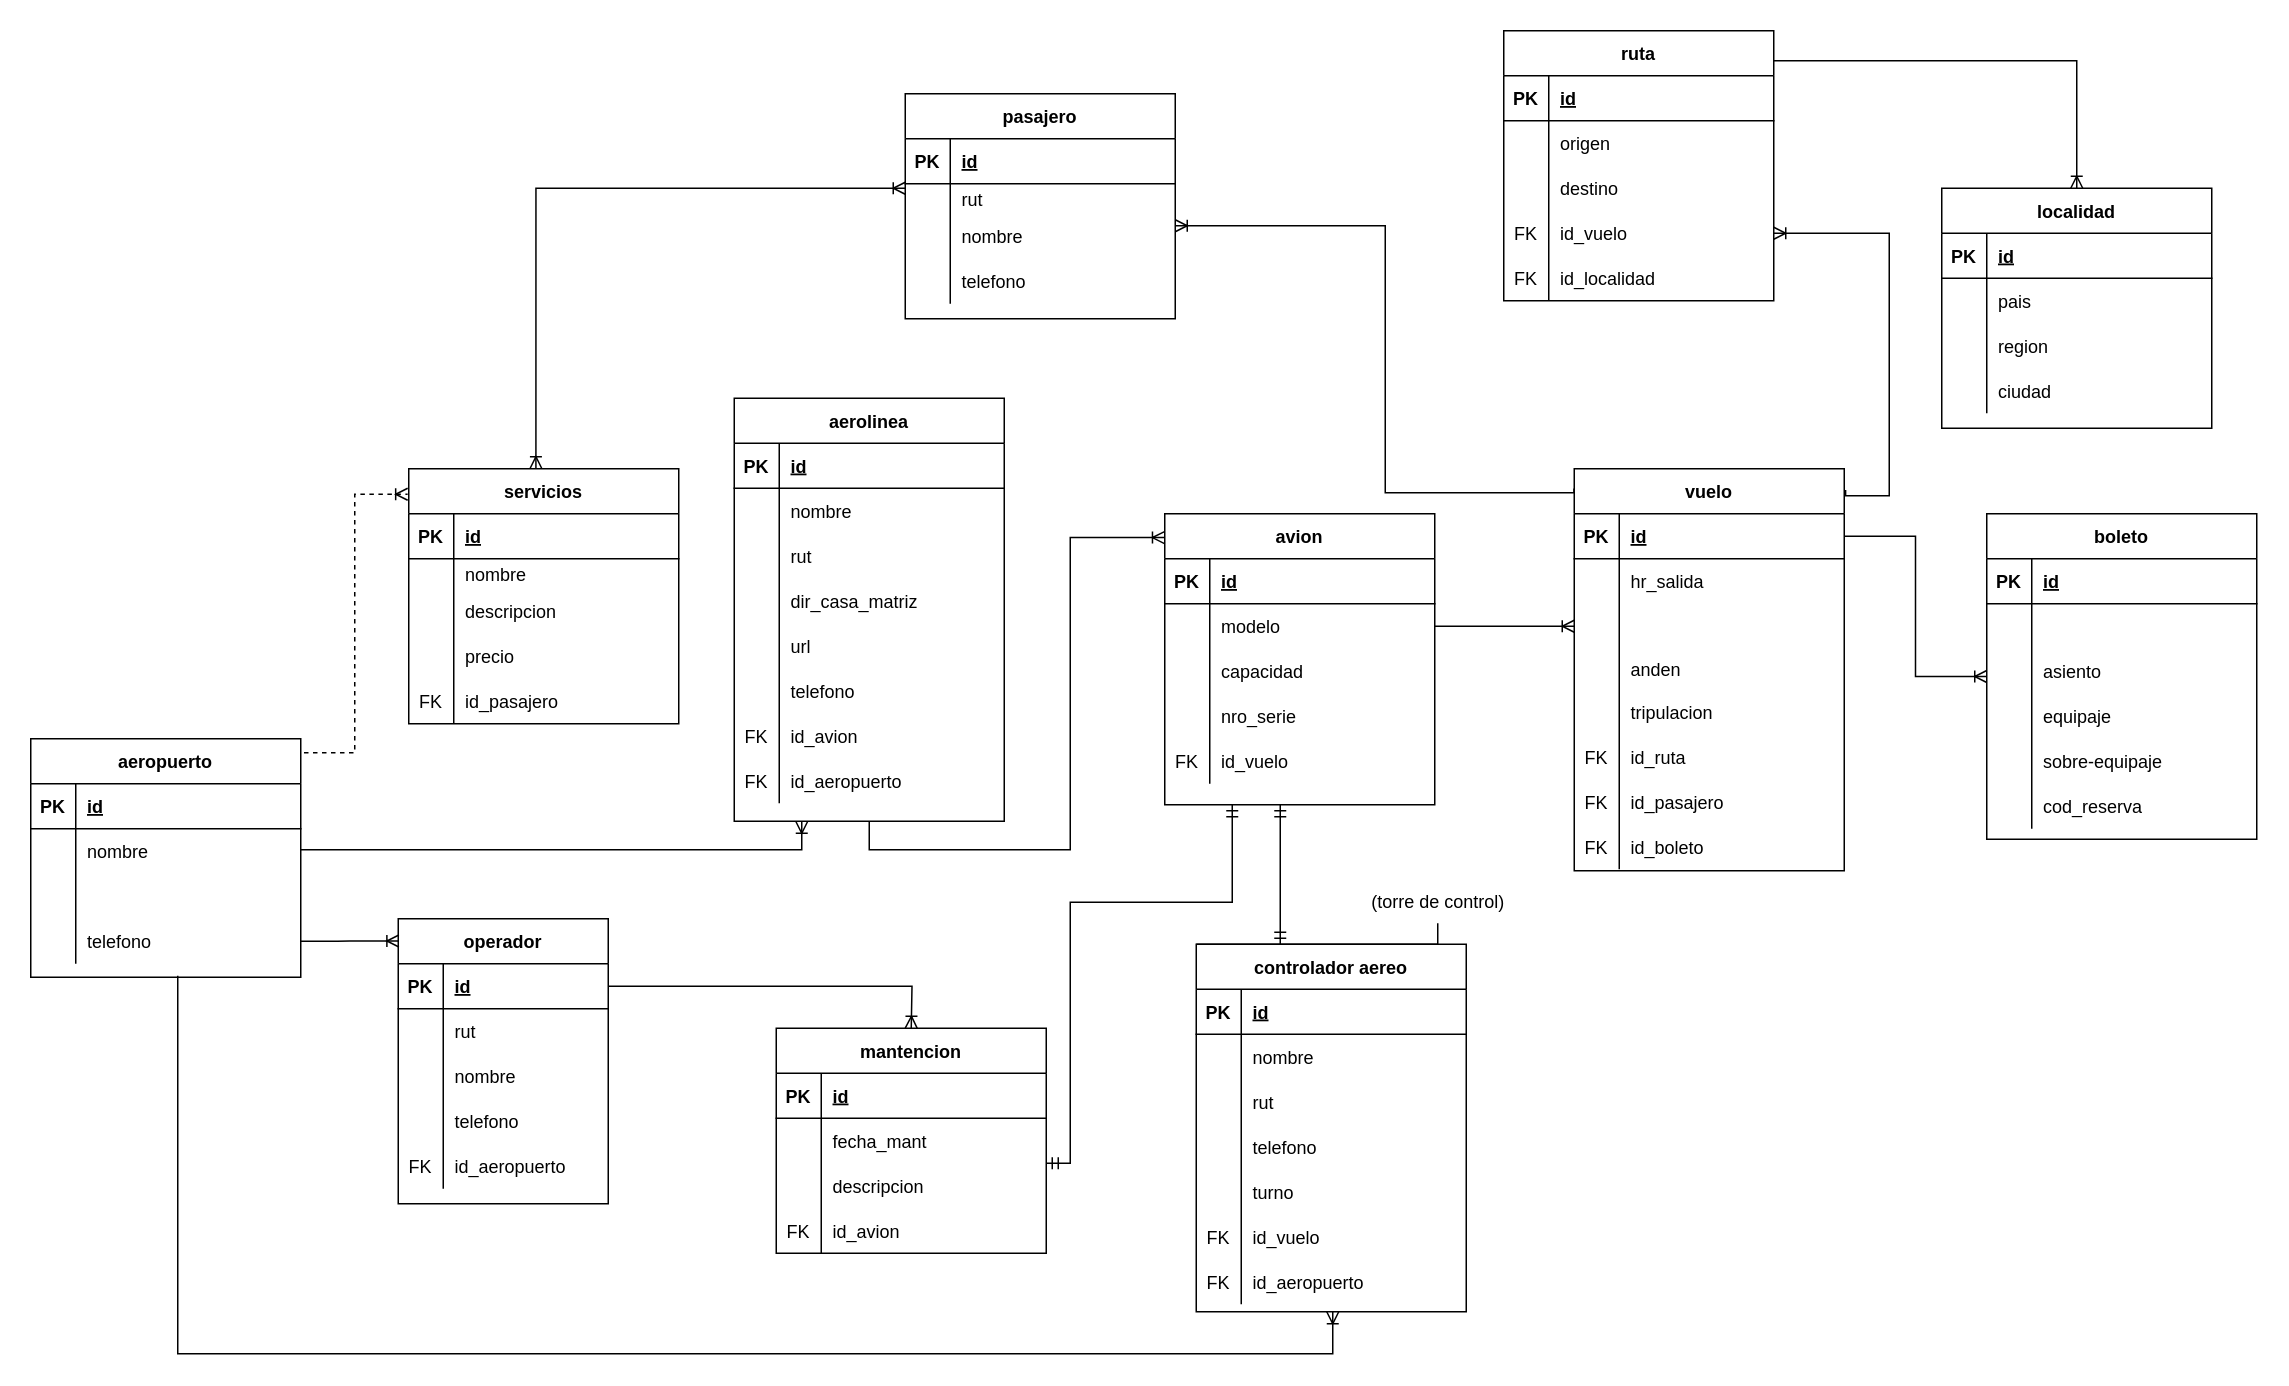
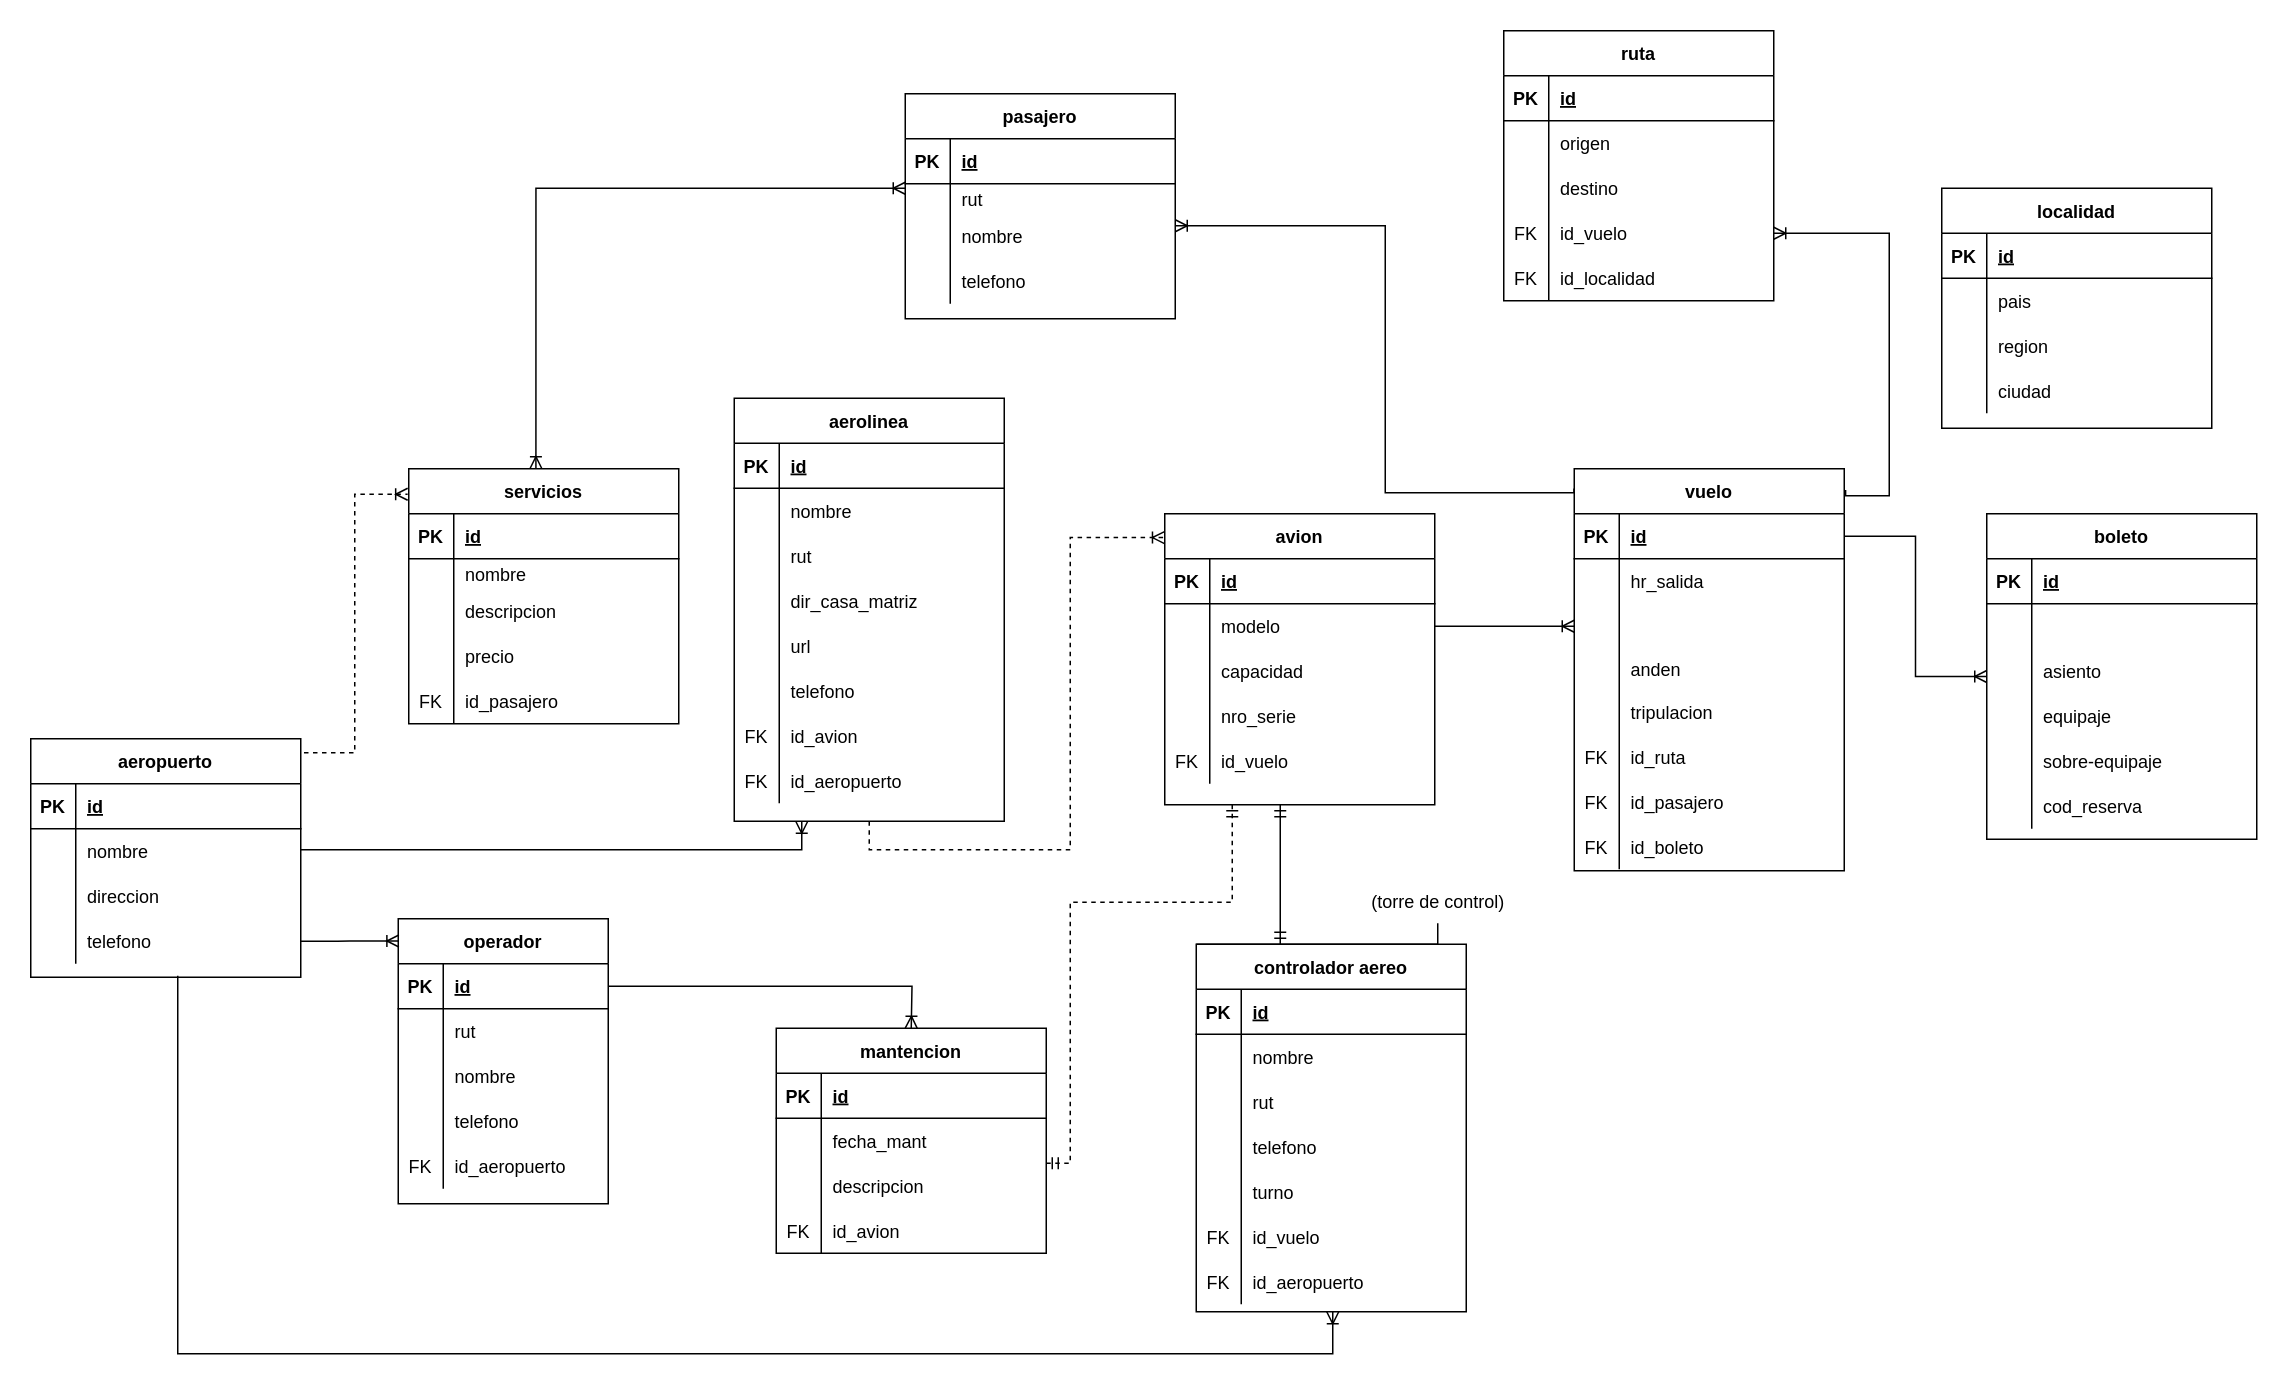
(1989, 61) -> none
(1070, 760) -> (1070, 760)
none -> (188, 896)
(1070, 914) -> (1070, 914)
